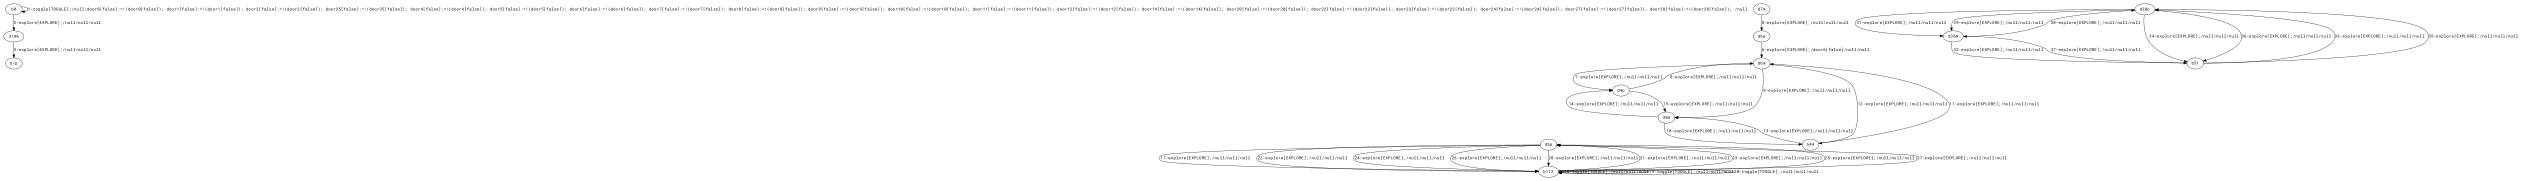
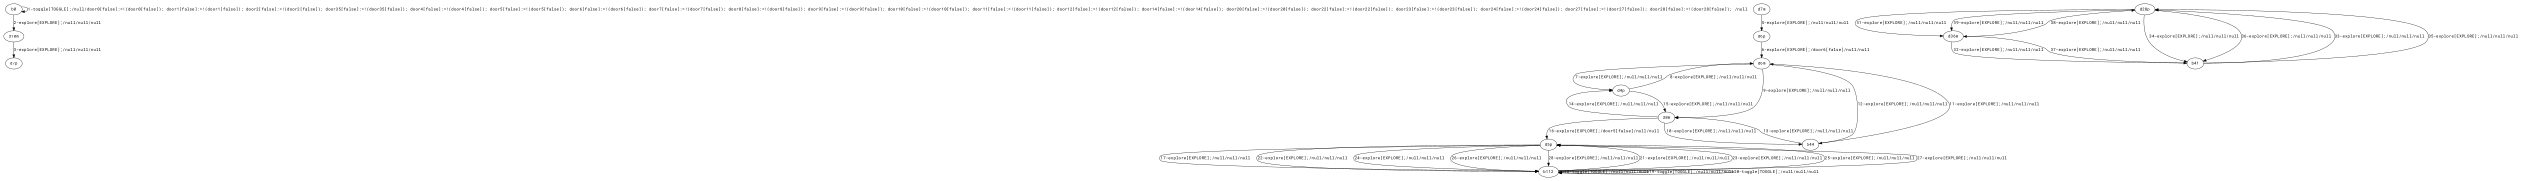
(2195, 63) -> (2195, 63)
none -> (1599, 120)
